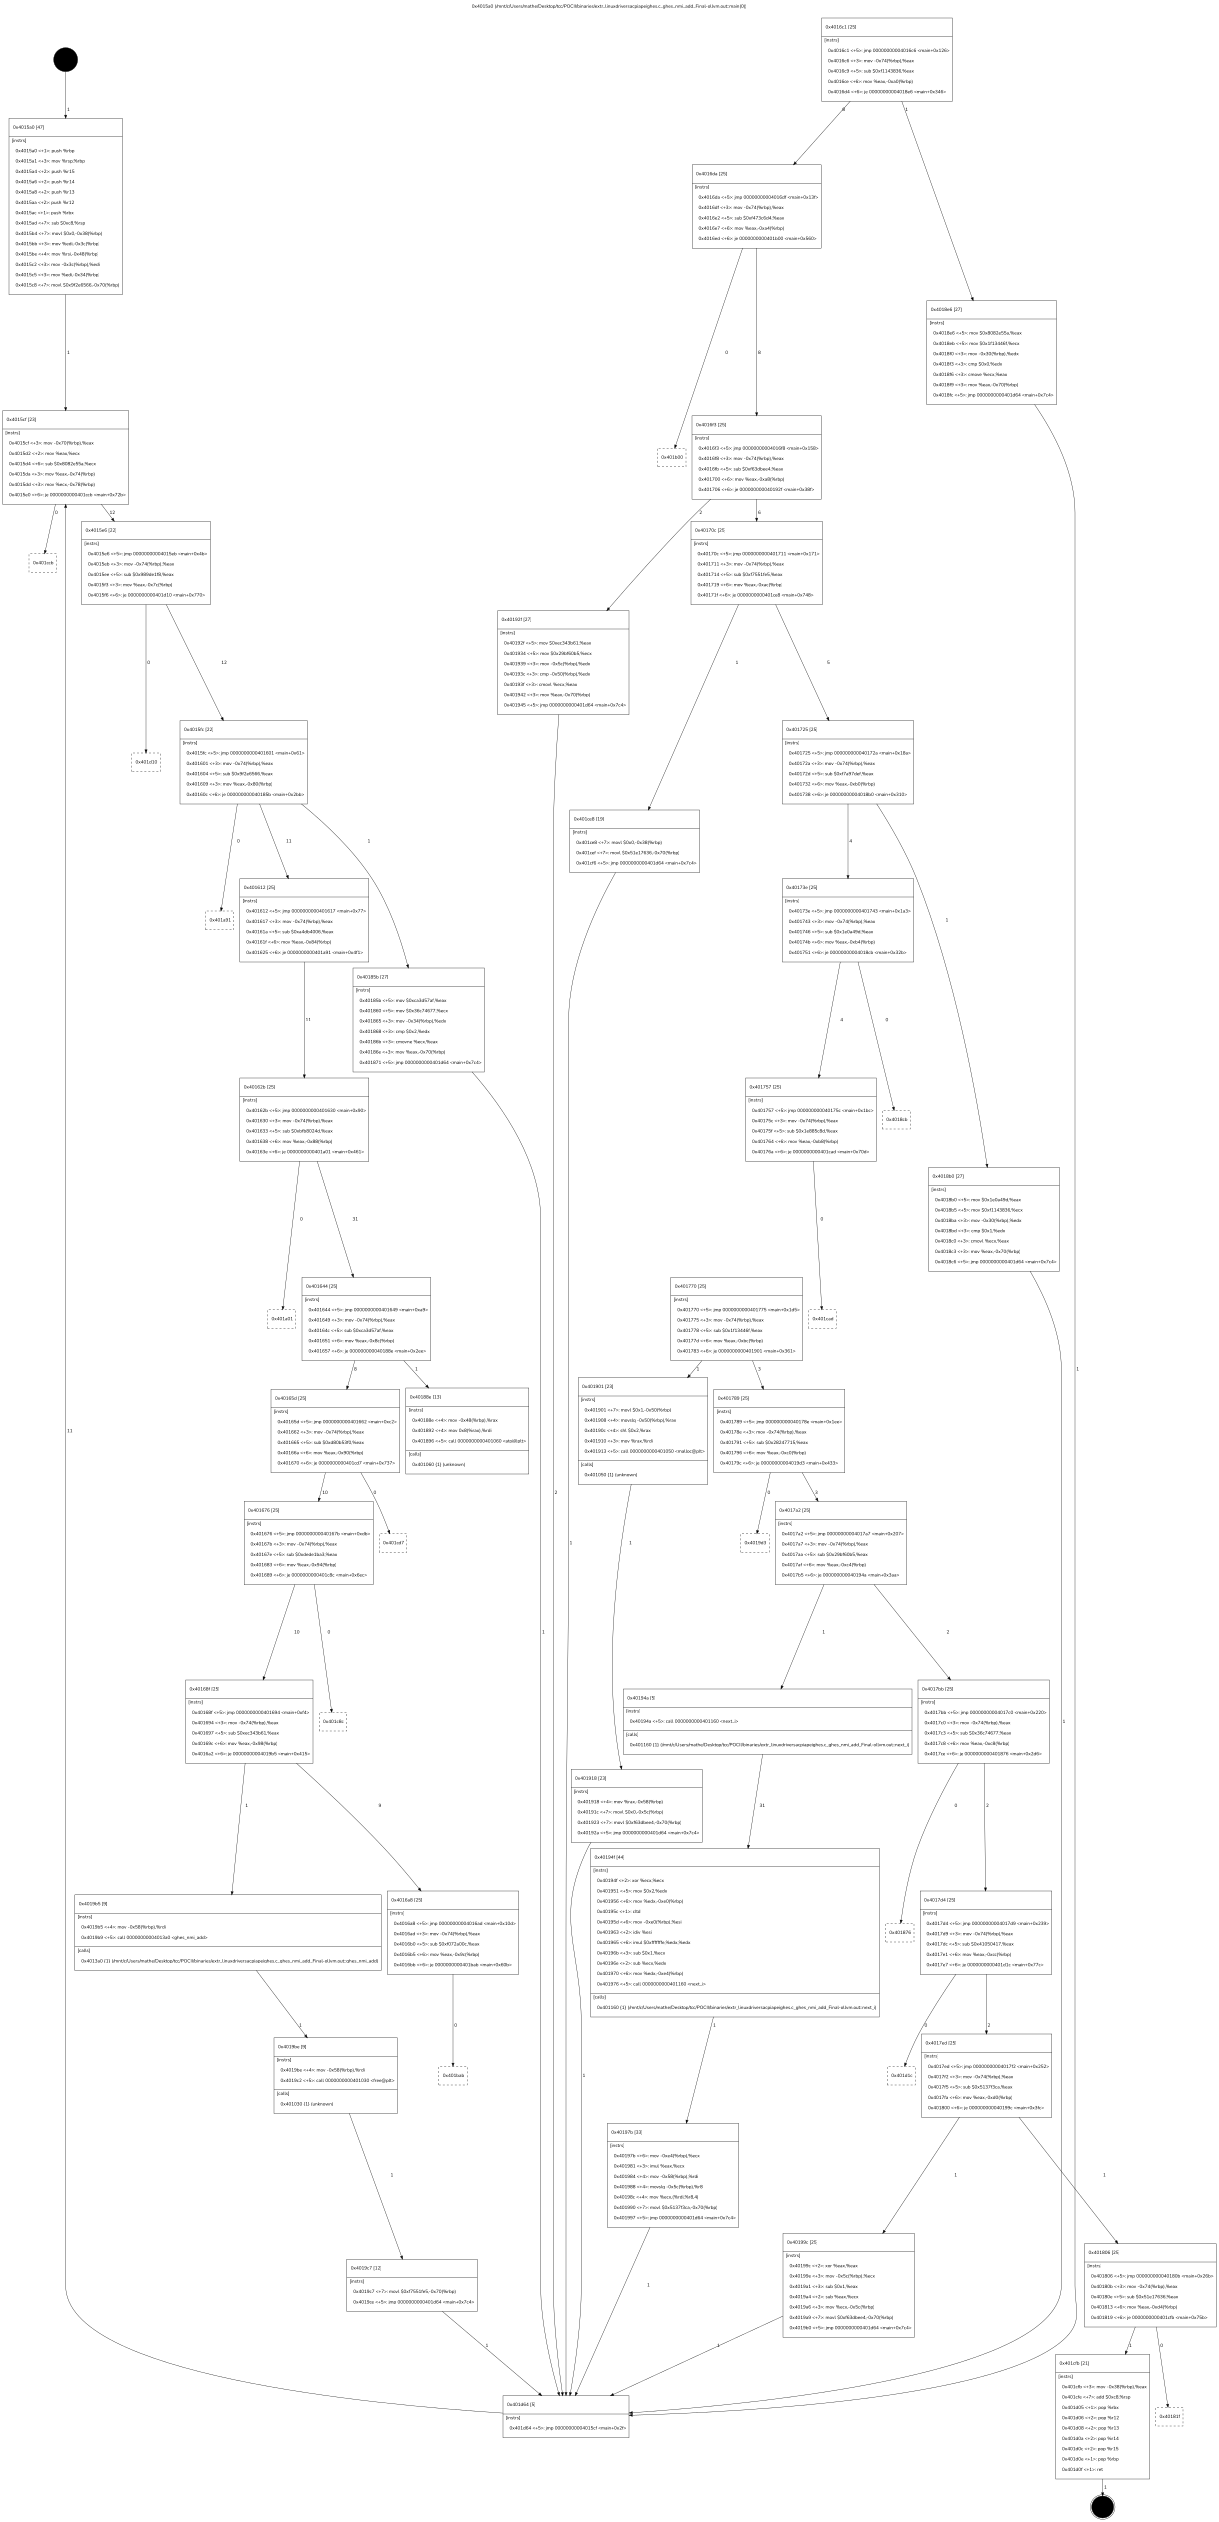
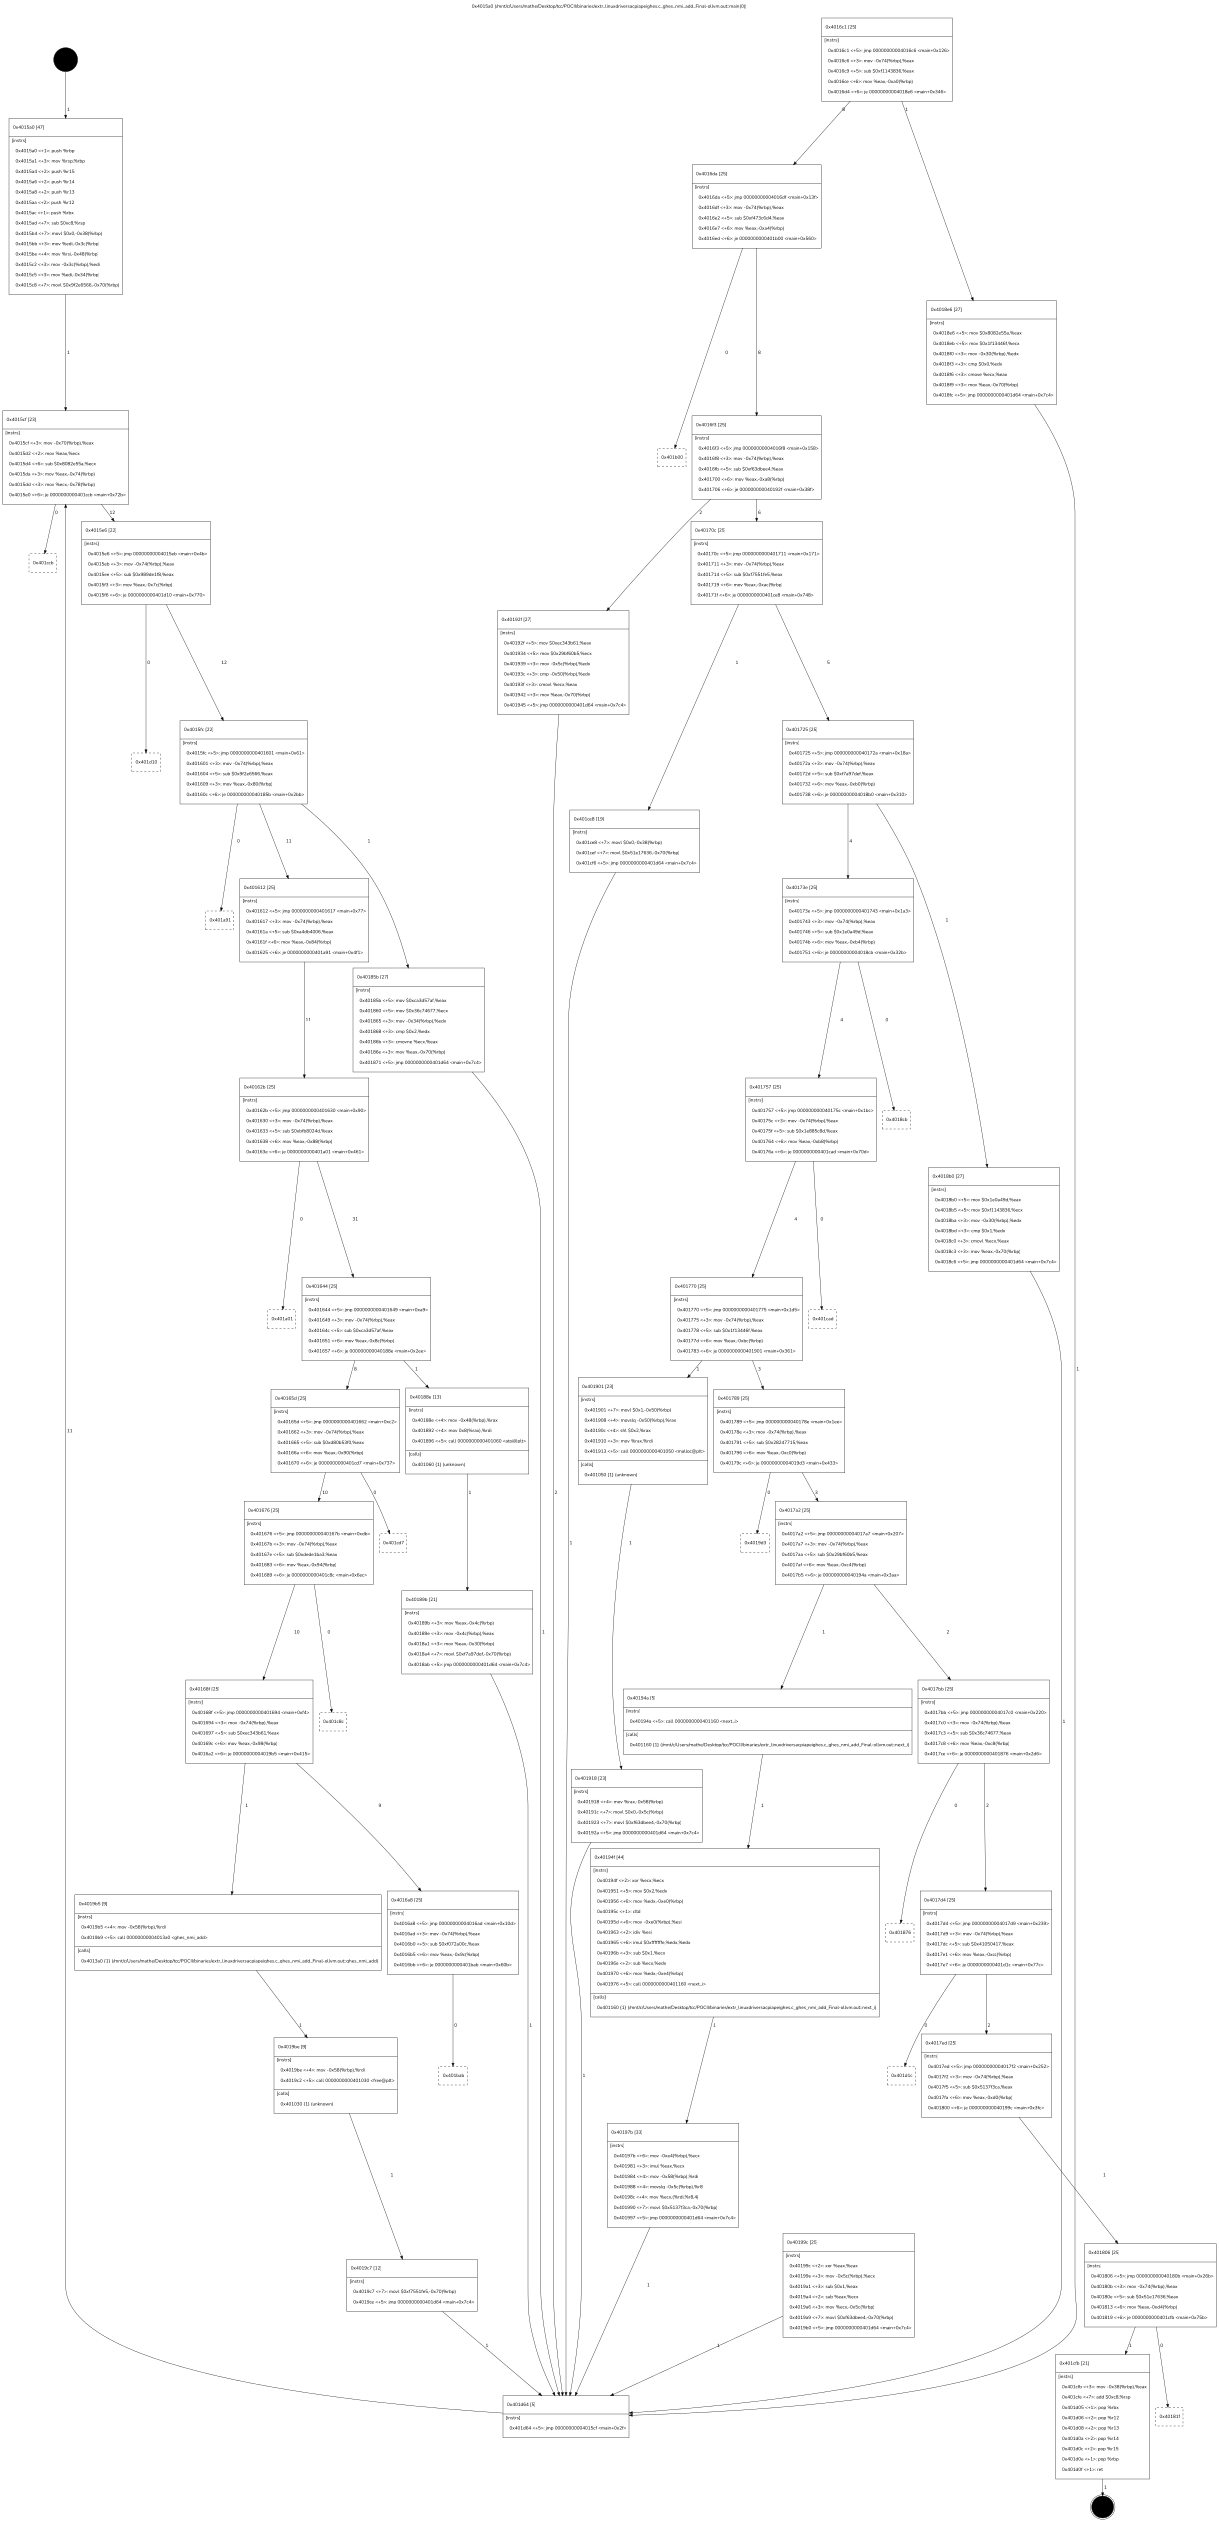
none -> (774, 1218)
none -> (467, 1632)
(762, 1806) -> (762, 1806)
(922, 2174) -> none
